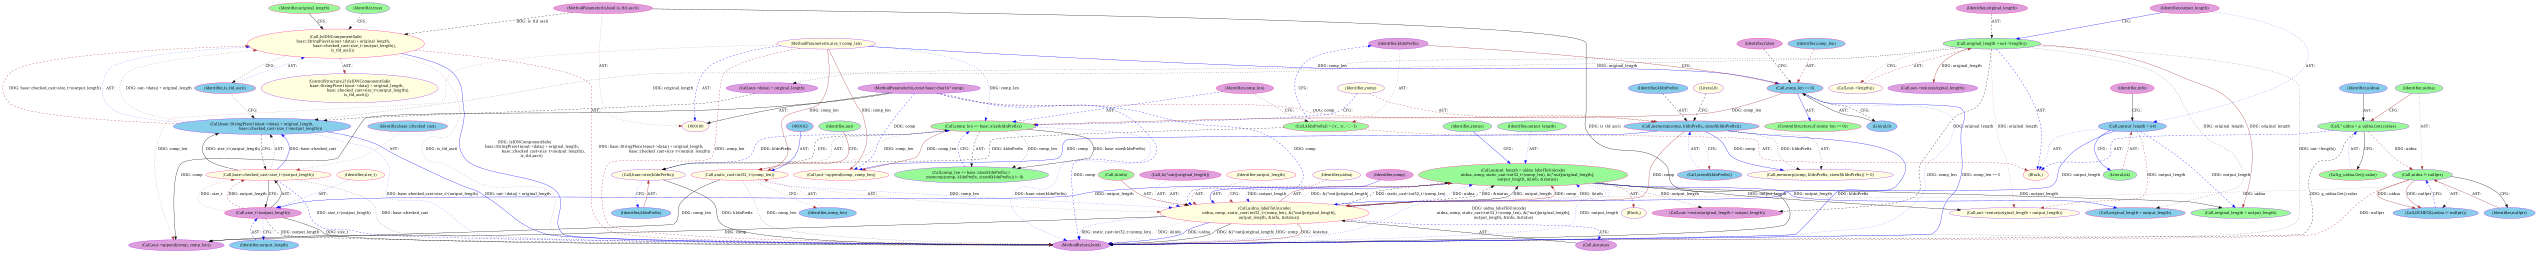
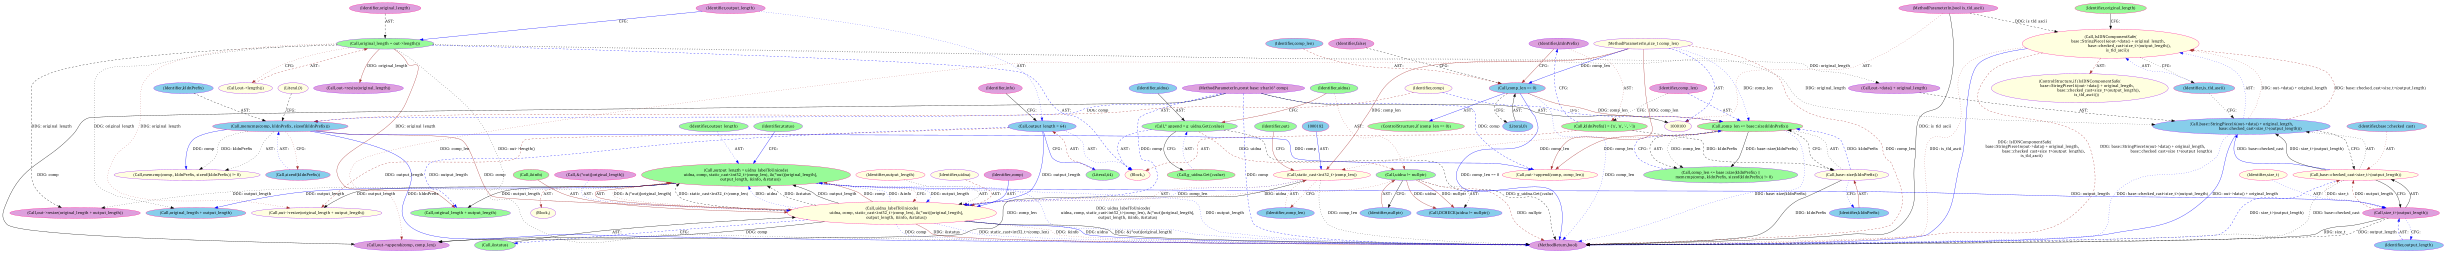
(368, 8) -> none
(1295, 108) -> (772, 117)
(2363, 126) -> (1190, 126)
(2433, 195) -> none
(1596, 245) -> (495, 245)
